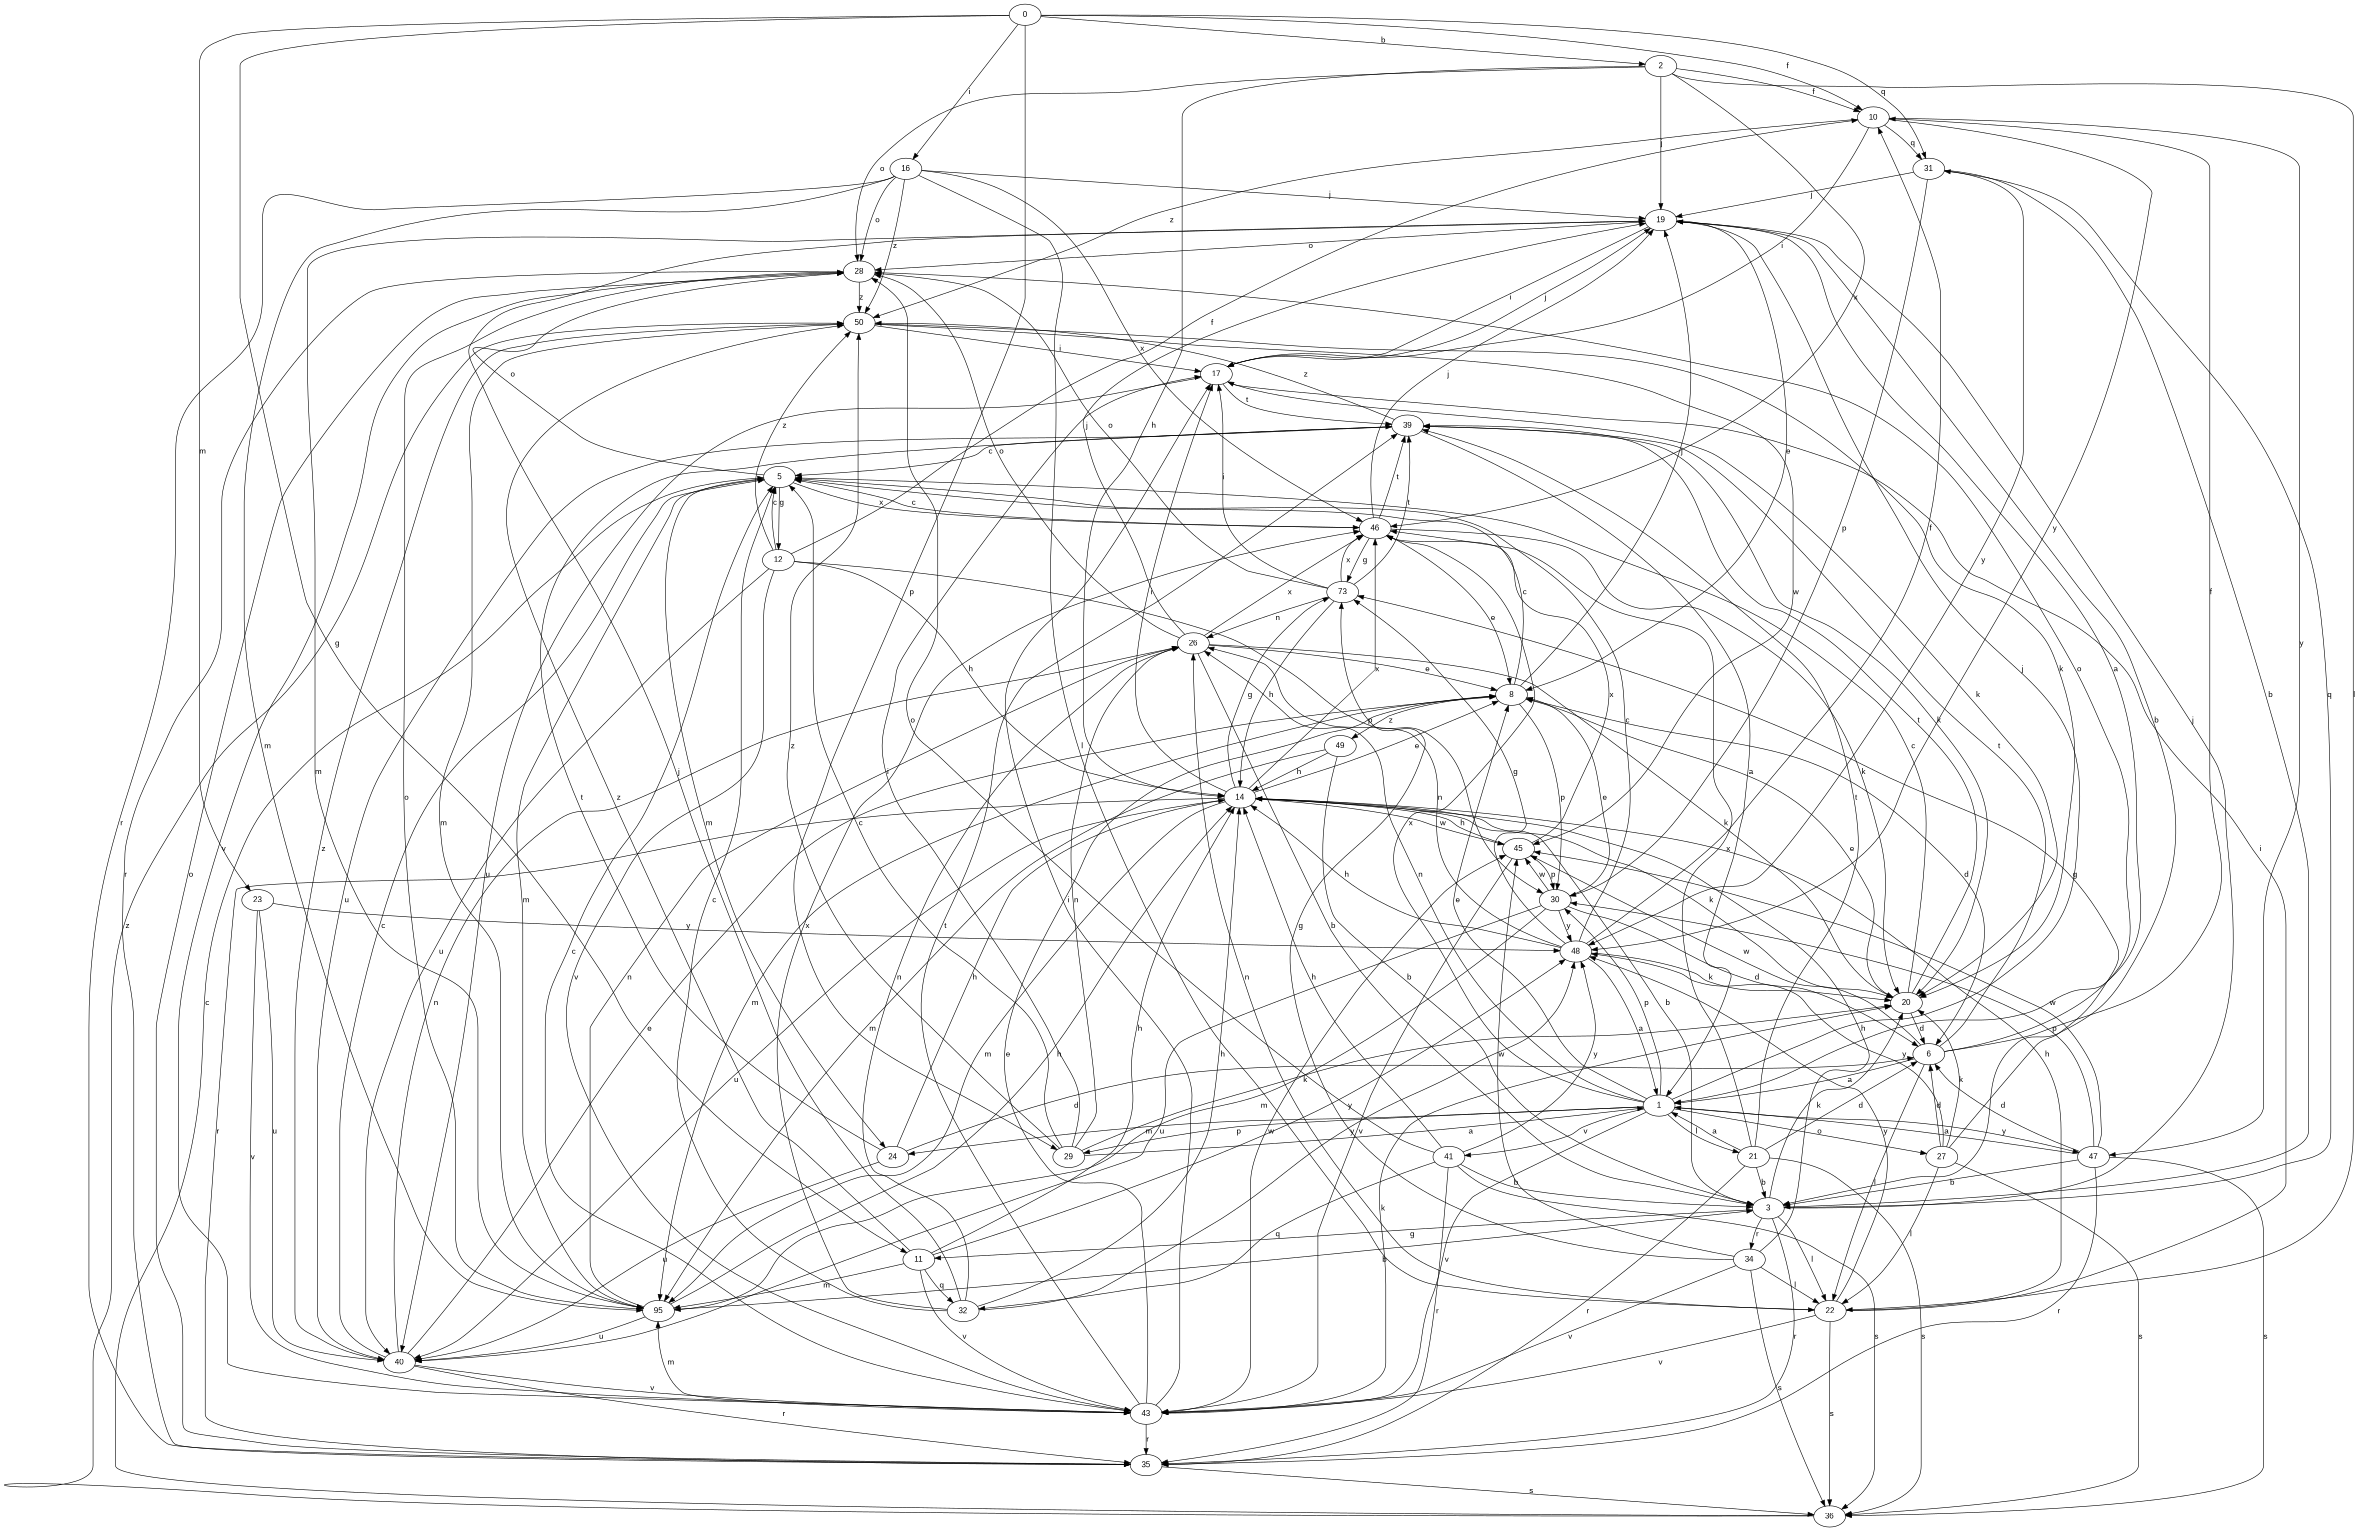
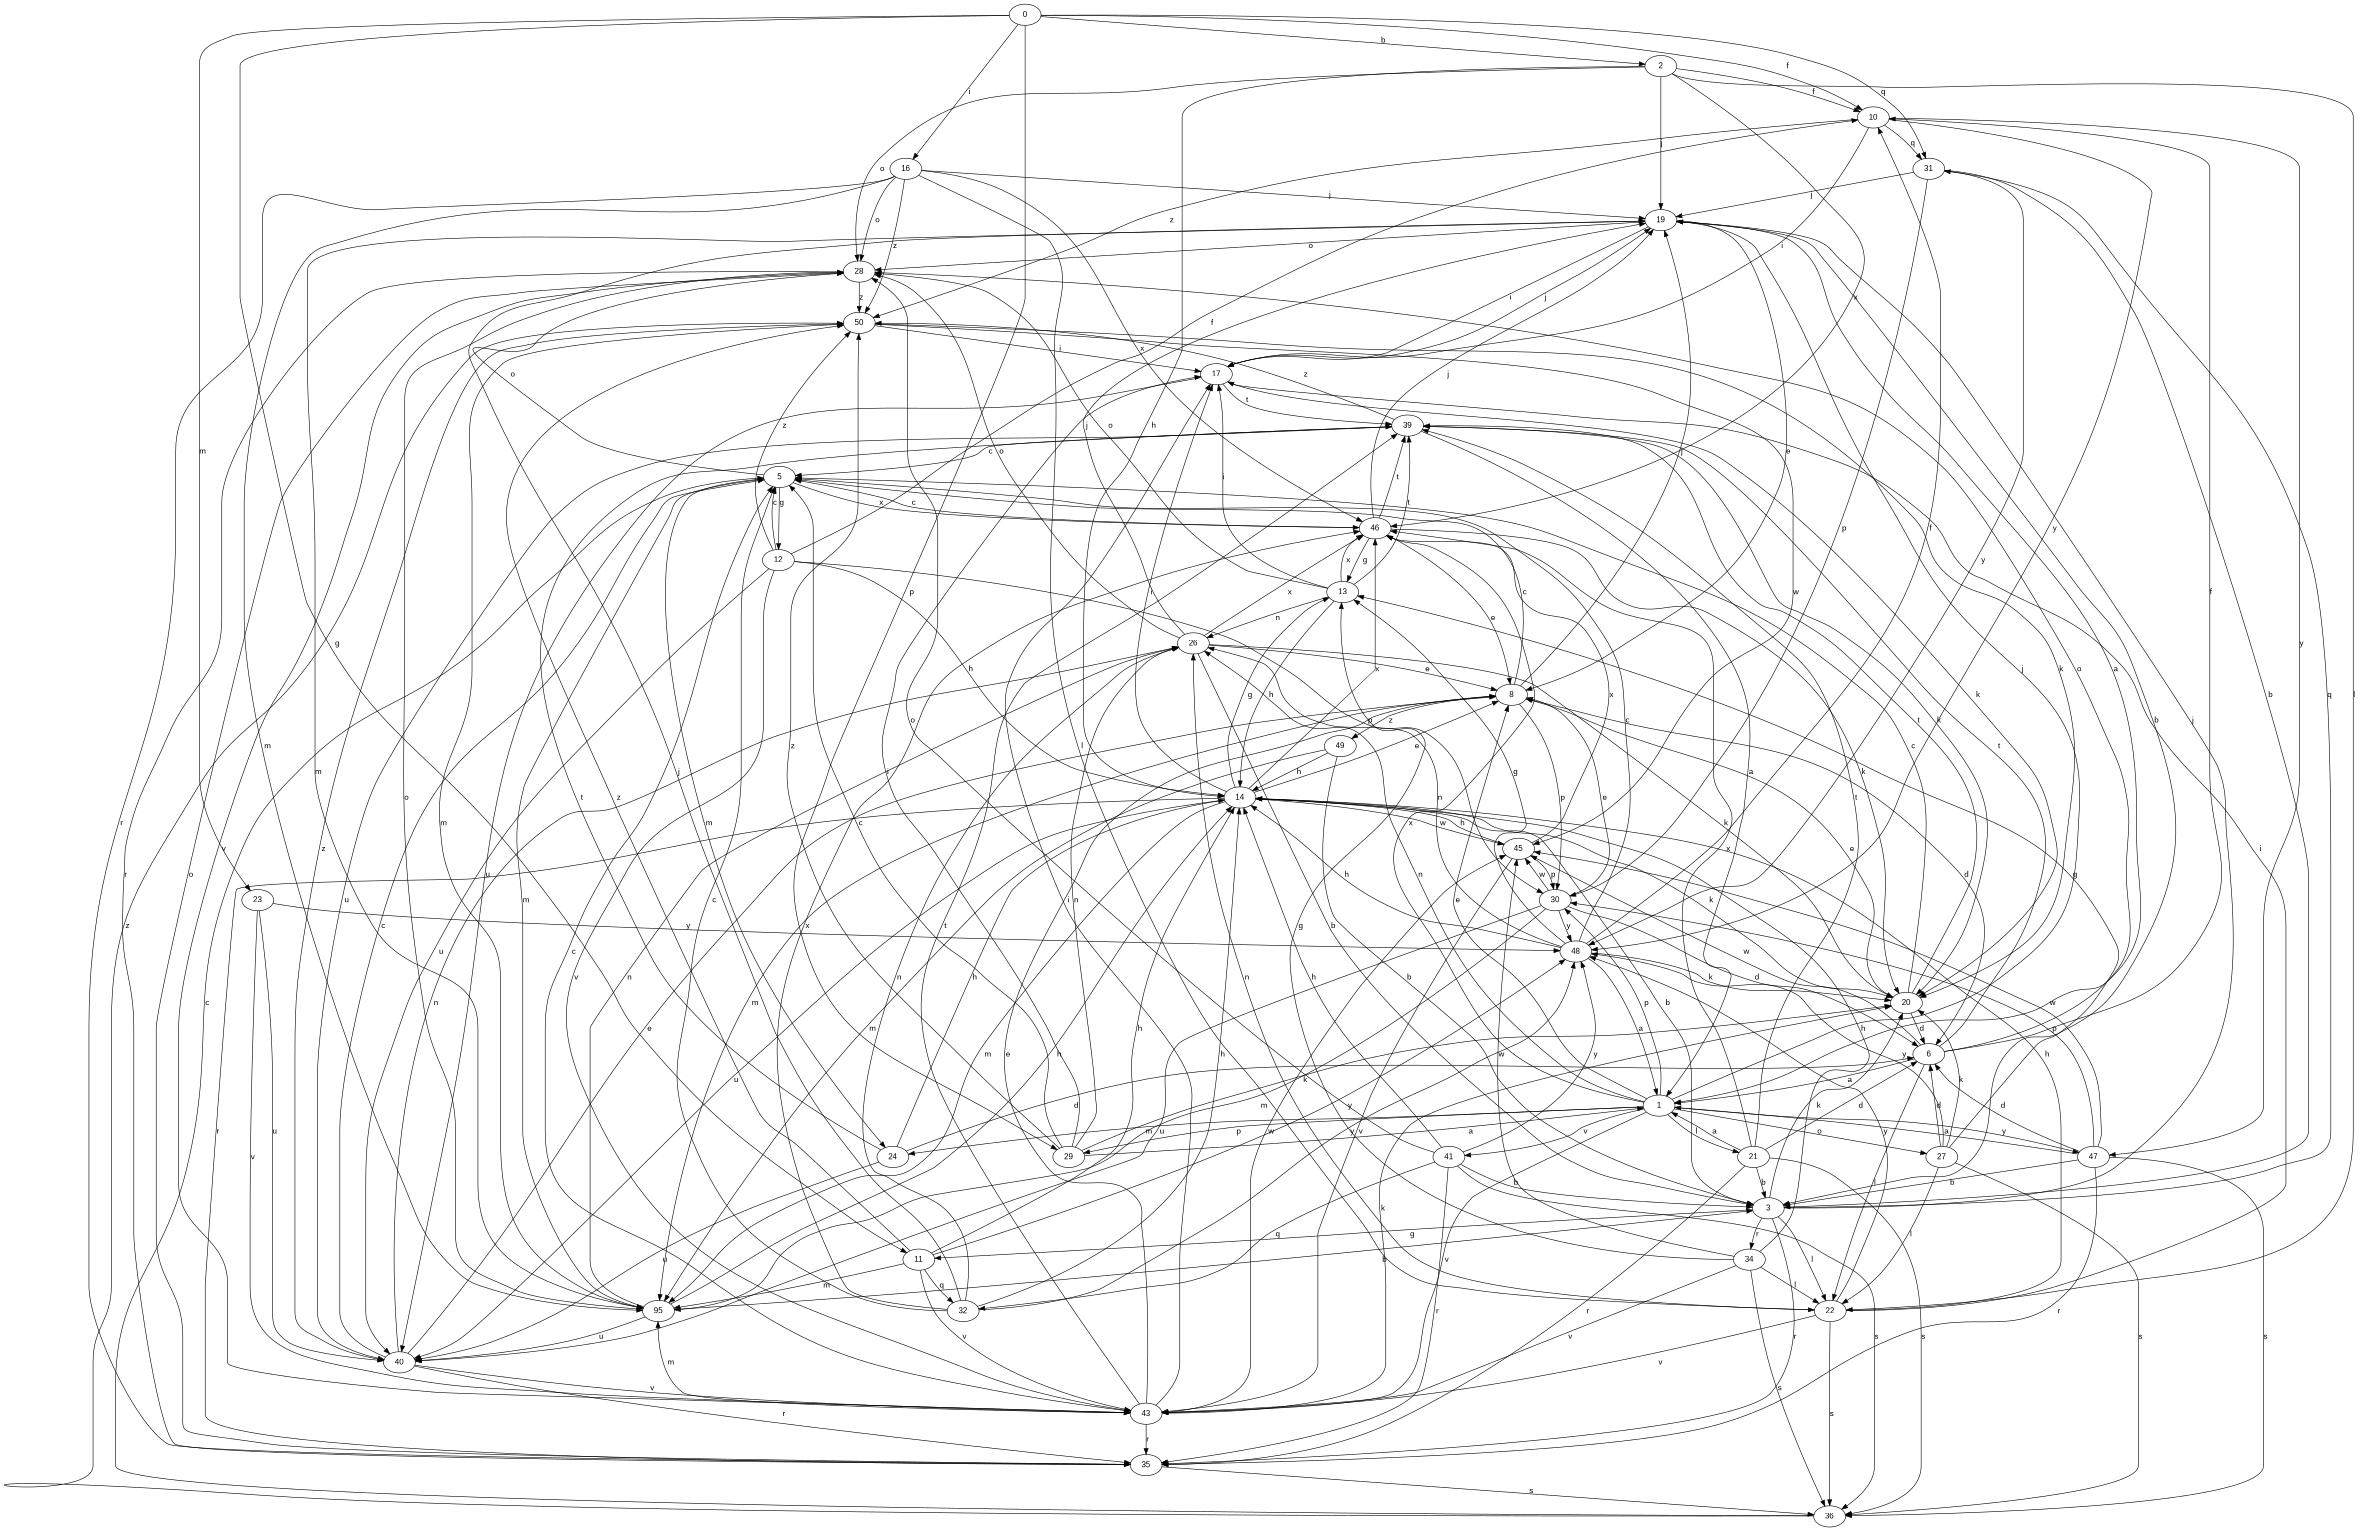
(1343, 592) -> (1343, 592)
